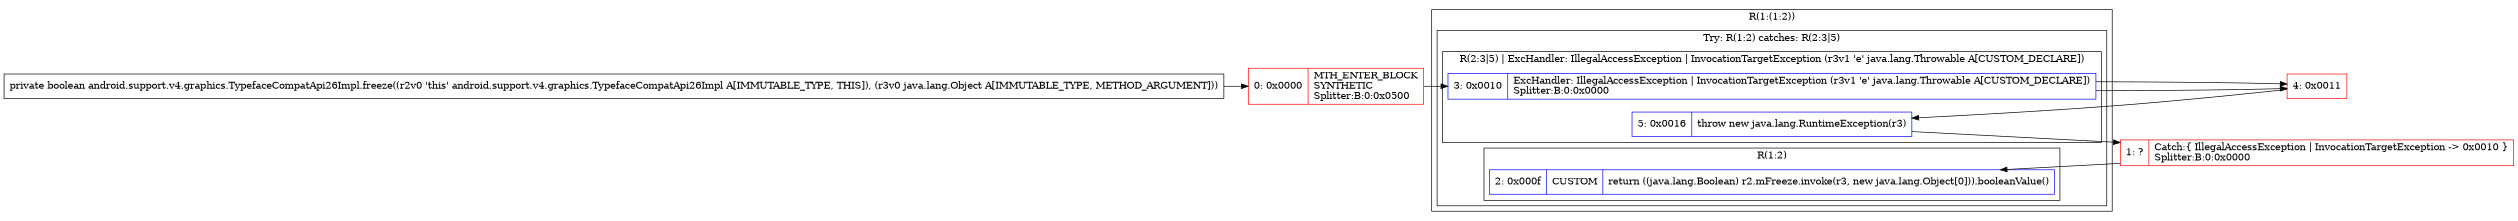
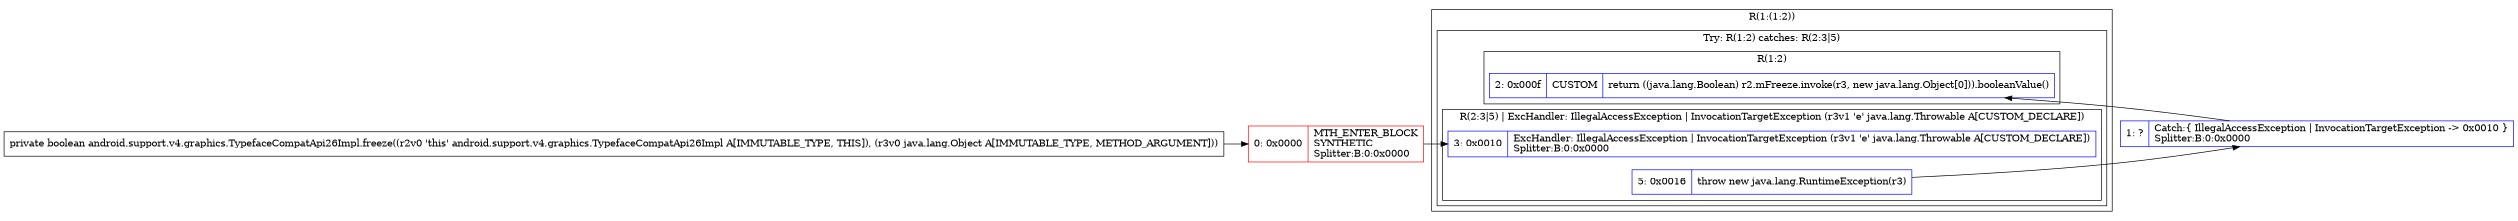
(2317, 86) -> none
(1362, 96) -> (1362, 154)
(2317, 153) -> (2317, 134)
